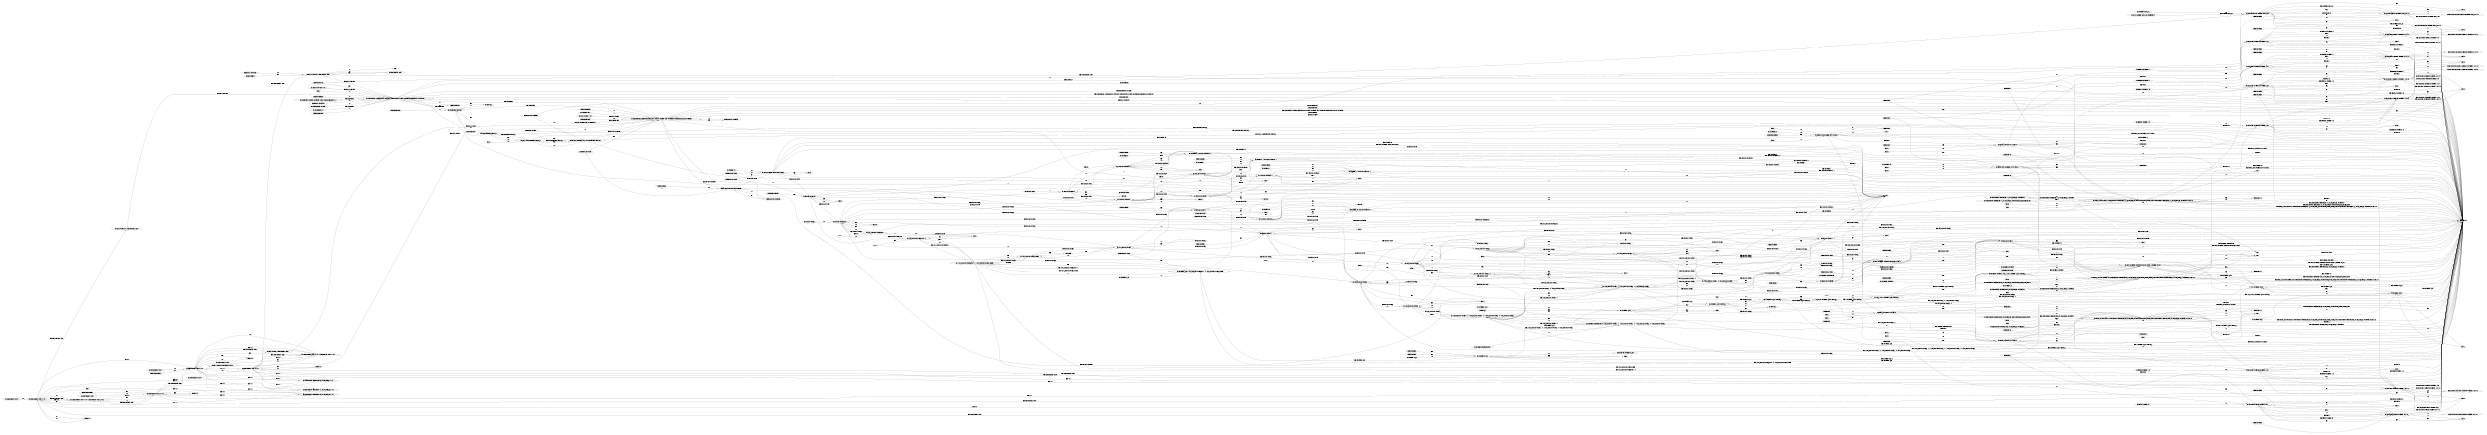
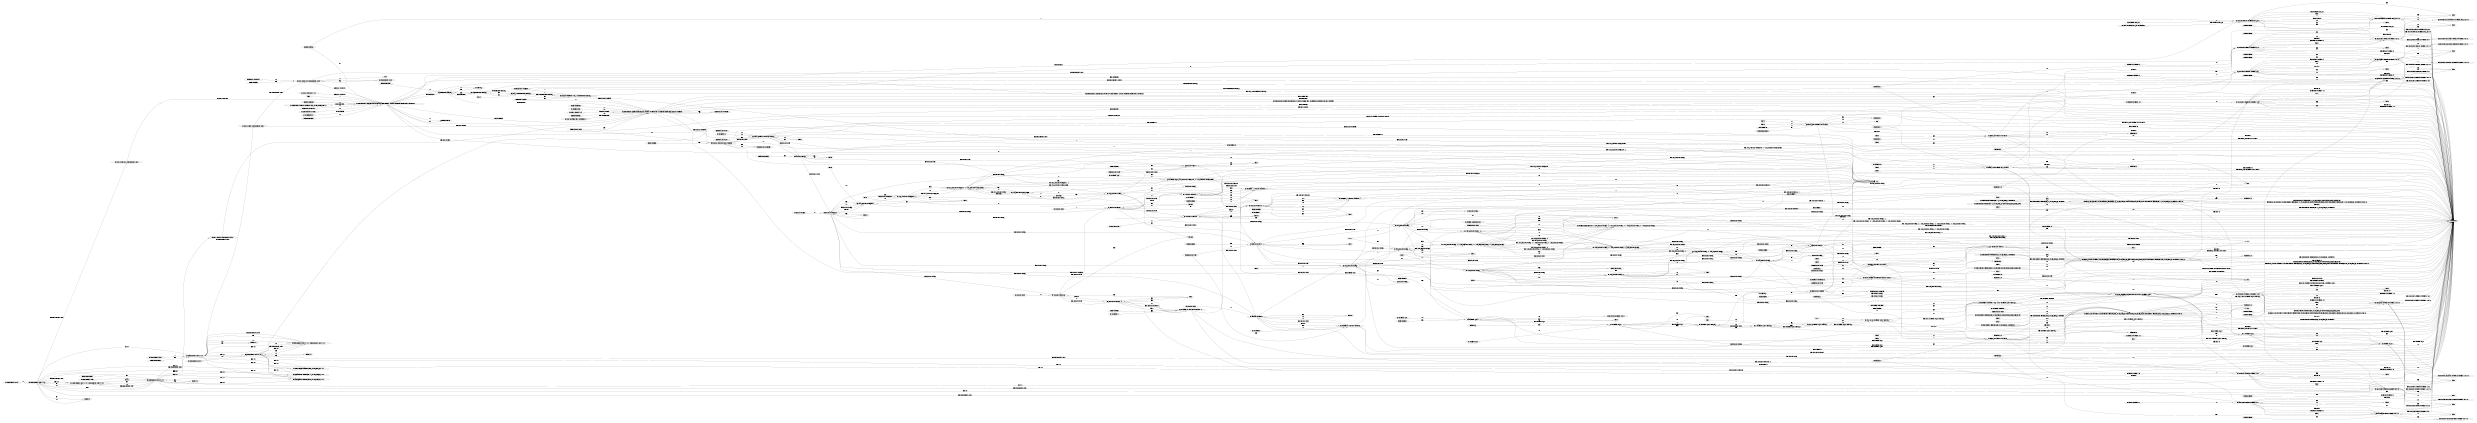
(1095, 196) -> (1150, 226)
(266, 218) -> (274, 100)
